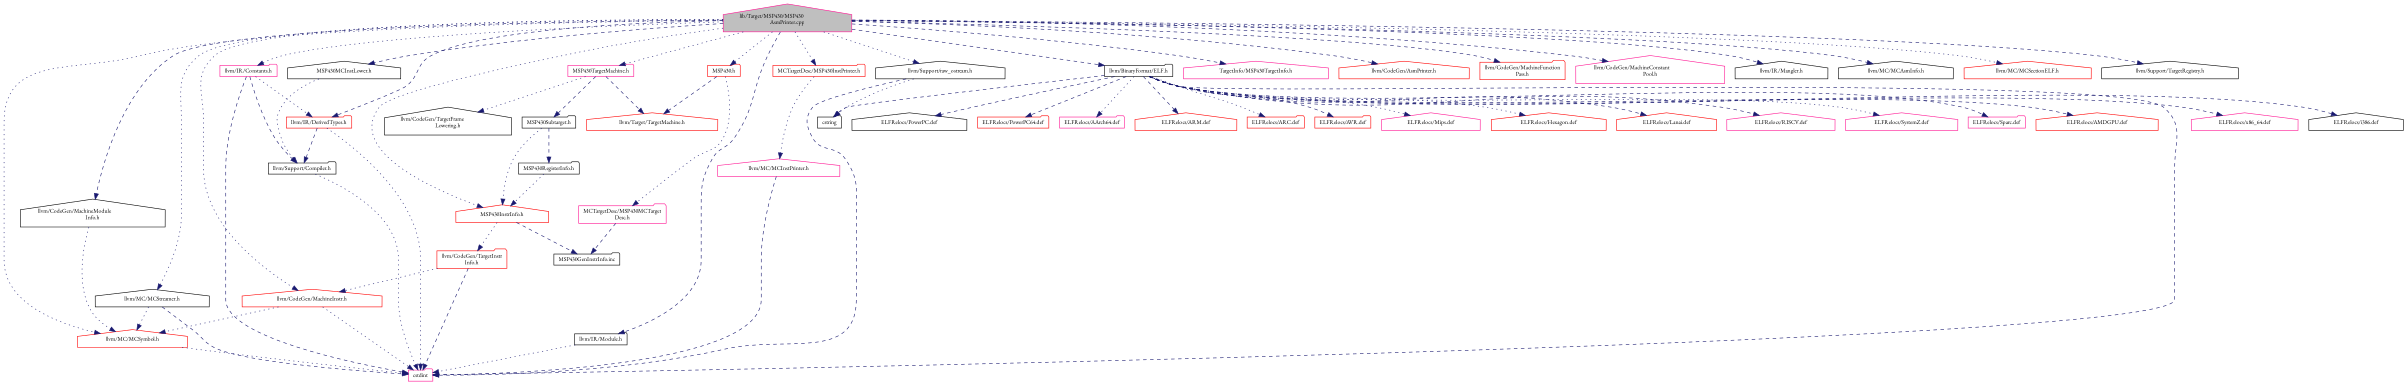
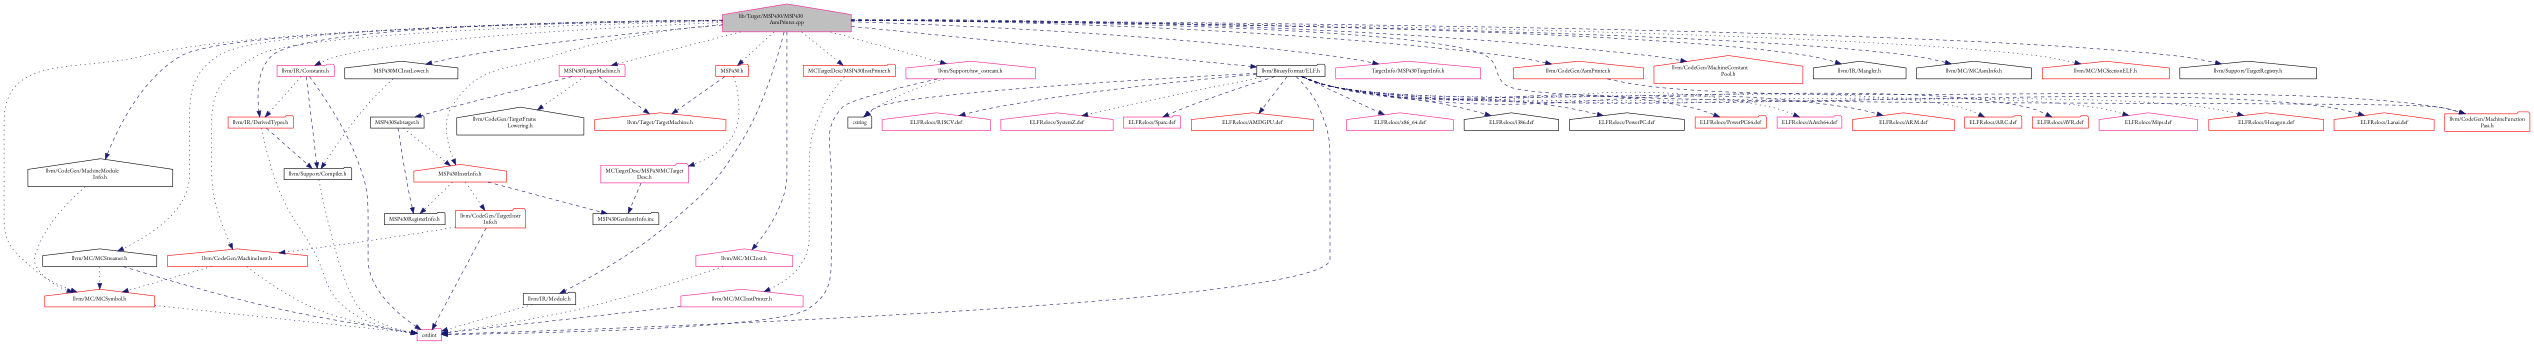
(940, 71) -> (971, 71)
(1650, 71) -> (1728, 71)
none -> (2012, 94)
(529, 188) -> (438, 196)
none -> (744, 259)
